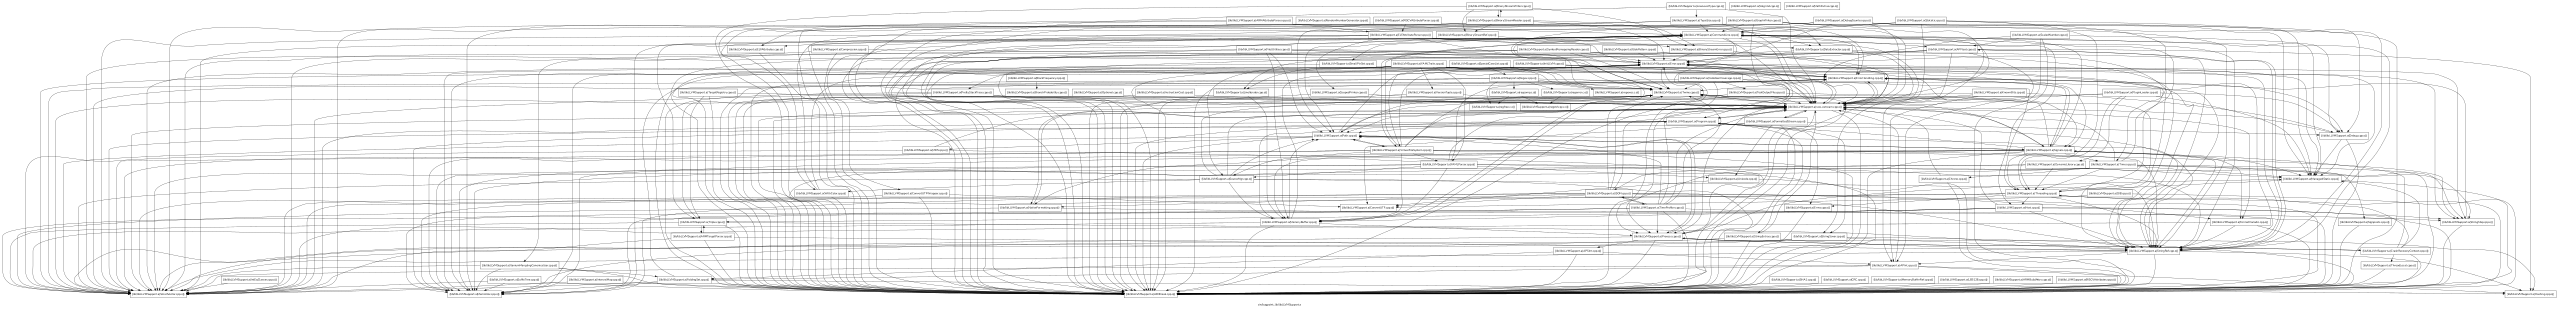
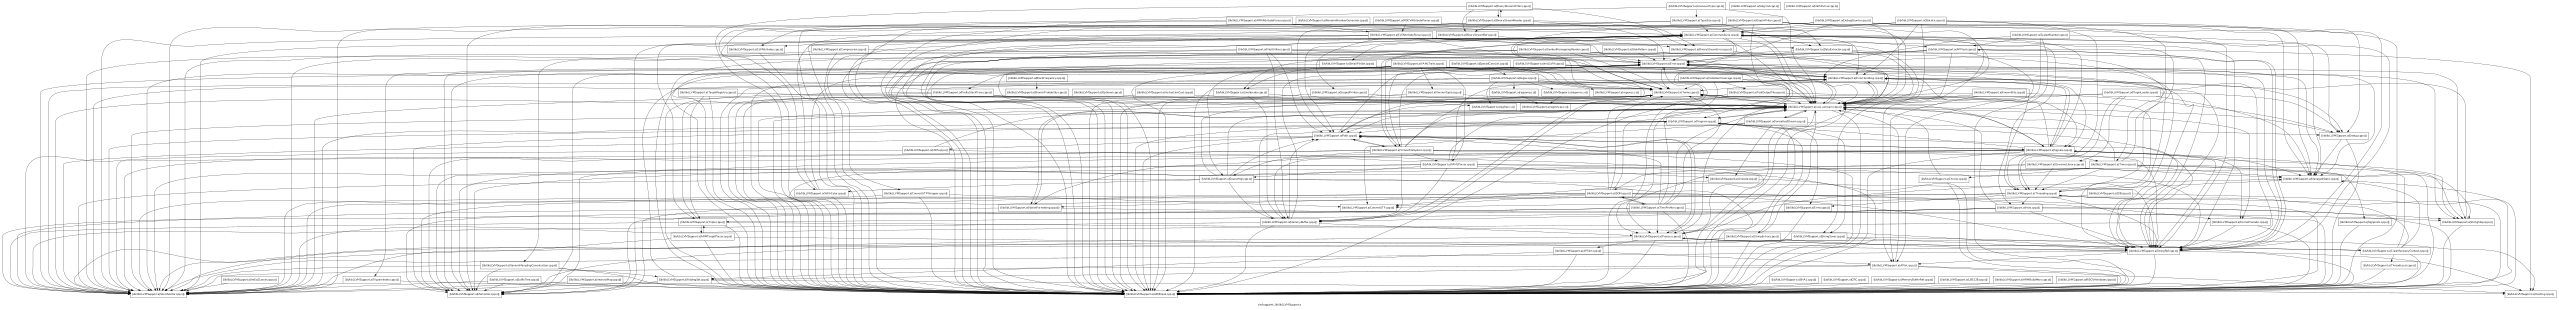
(1823, 31) -> (1896, 49)
(1504, 99) -> (1368, 100)
none -> (372, 280)
